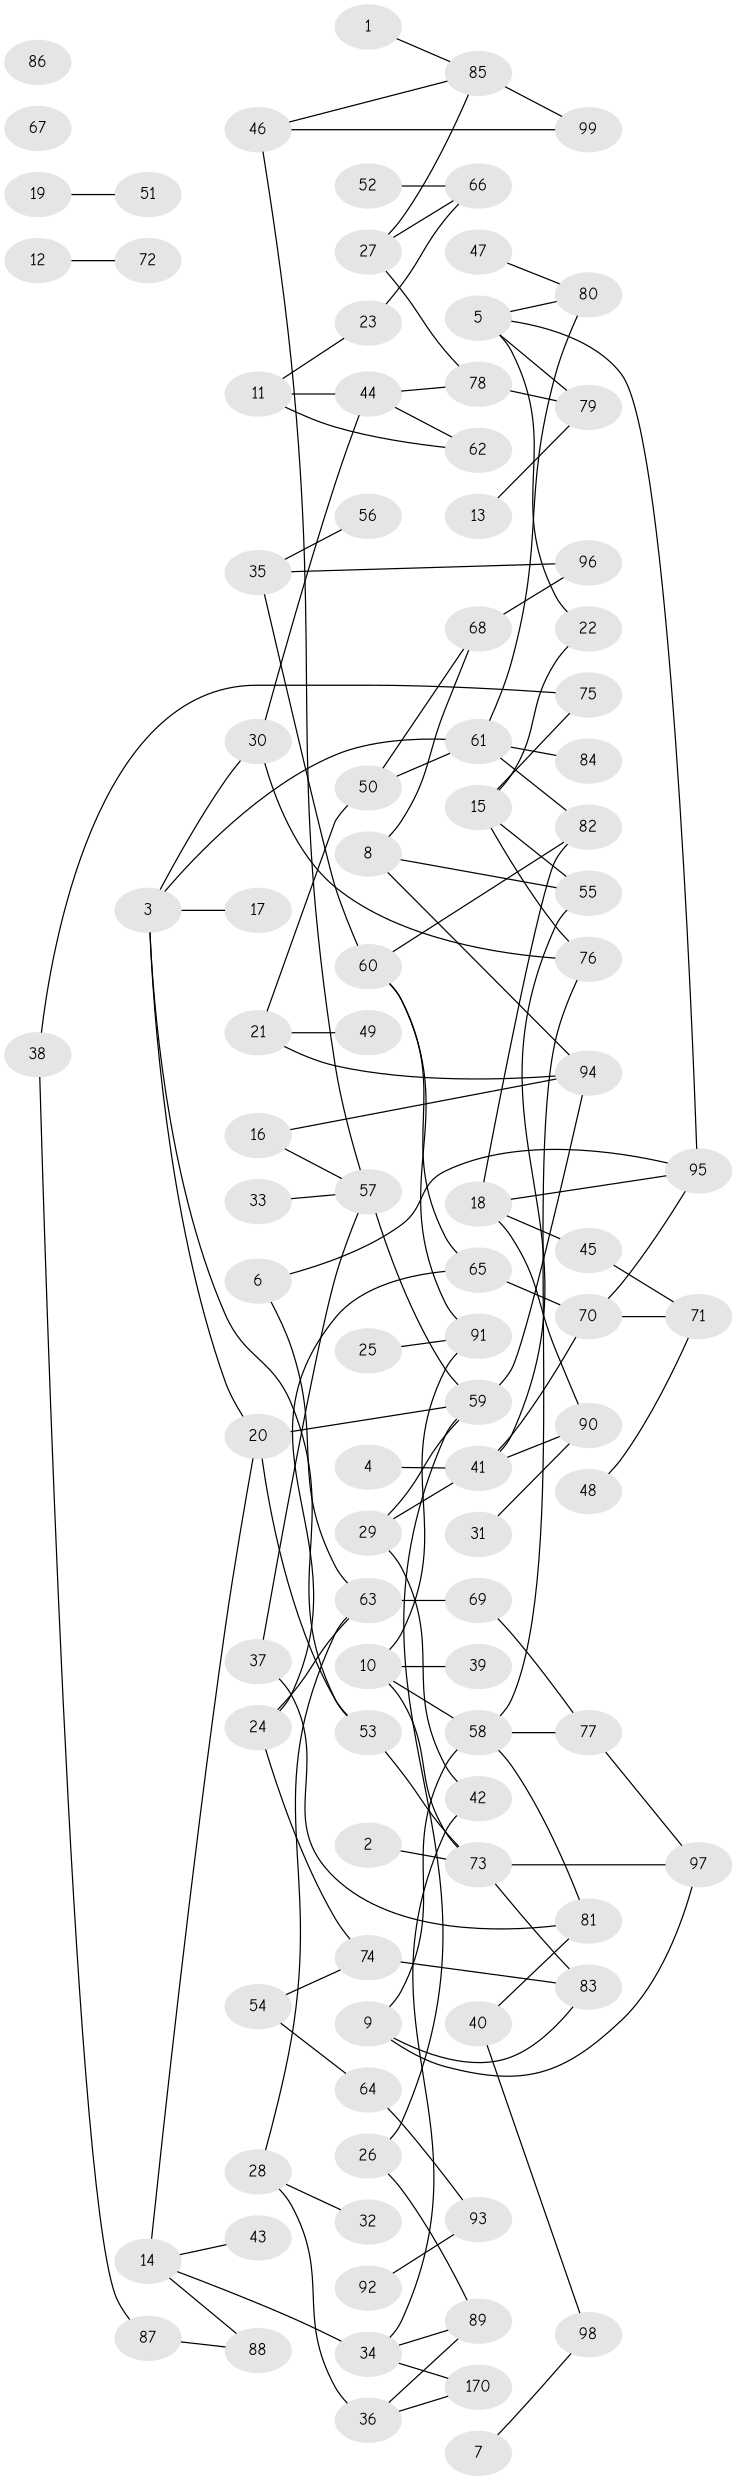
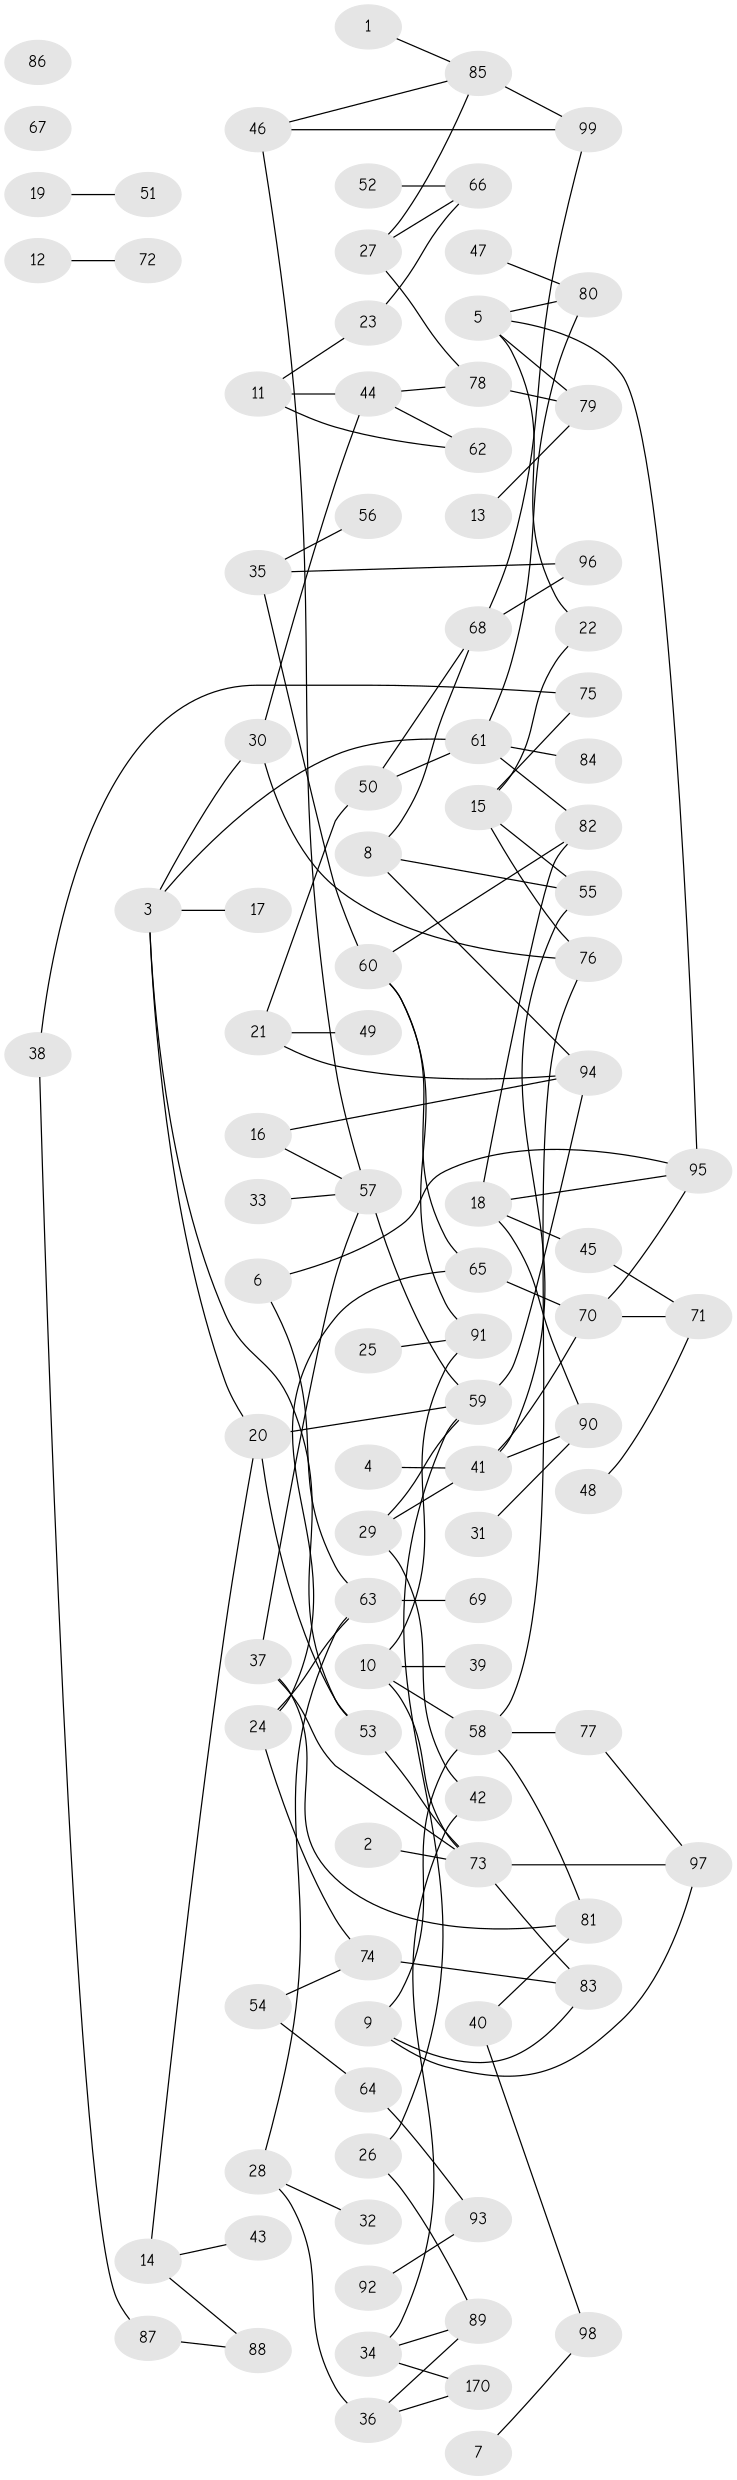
none -> (539, 381)
(537, 1665) -> none
none -> (352, 1778)
(260, 2304) -> none
